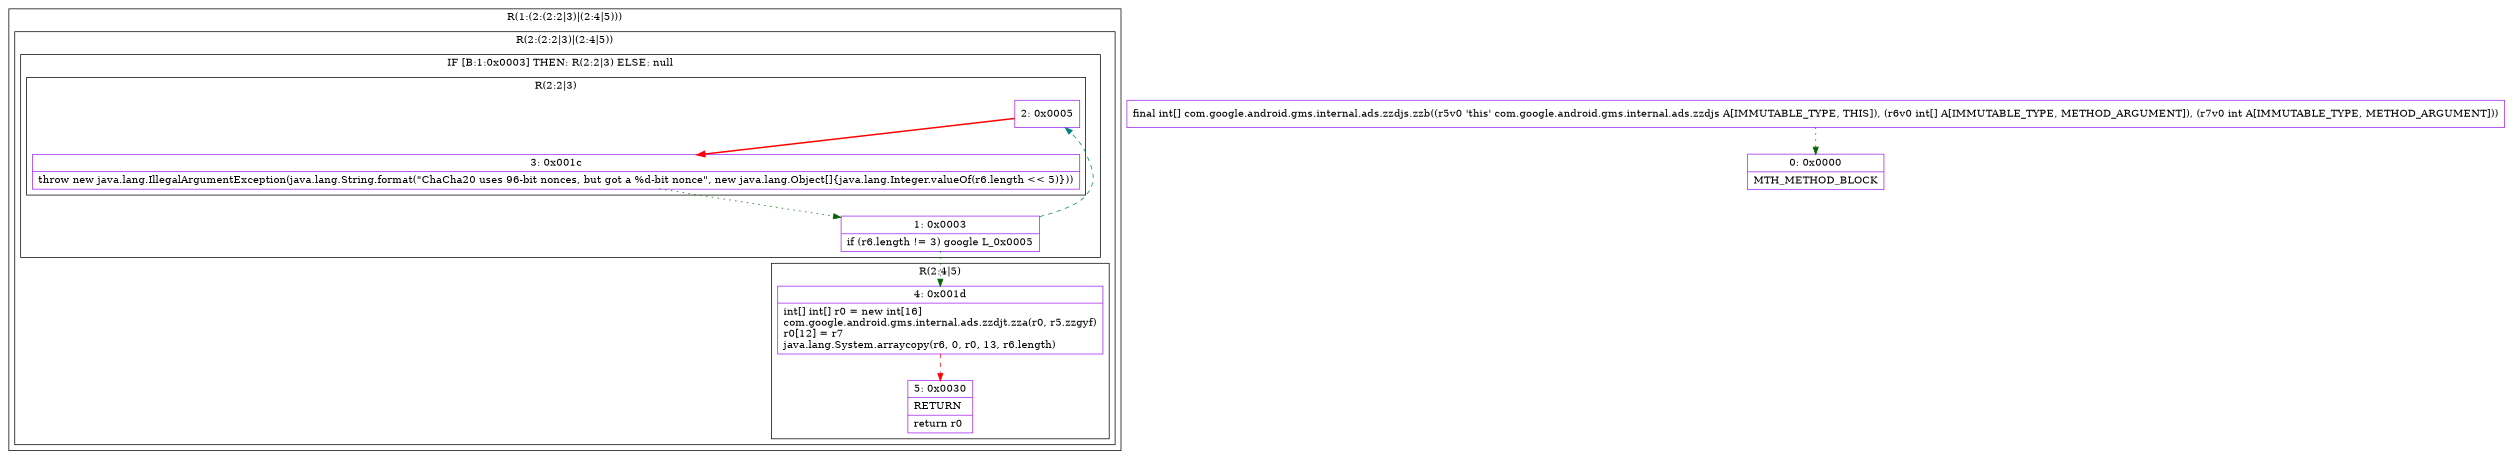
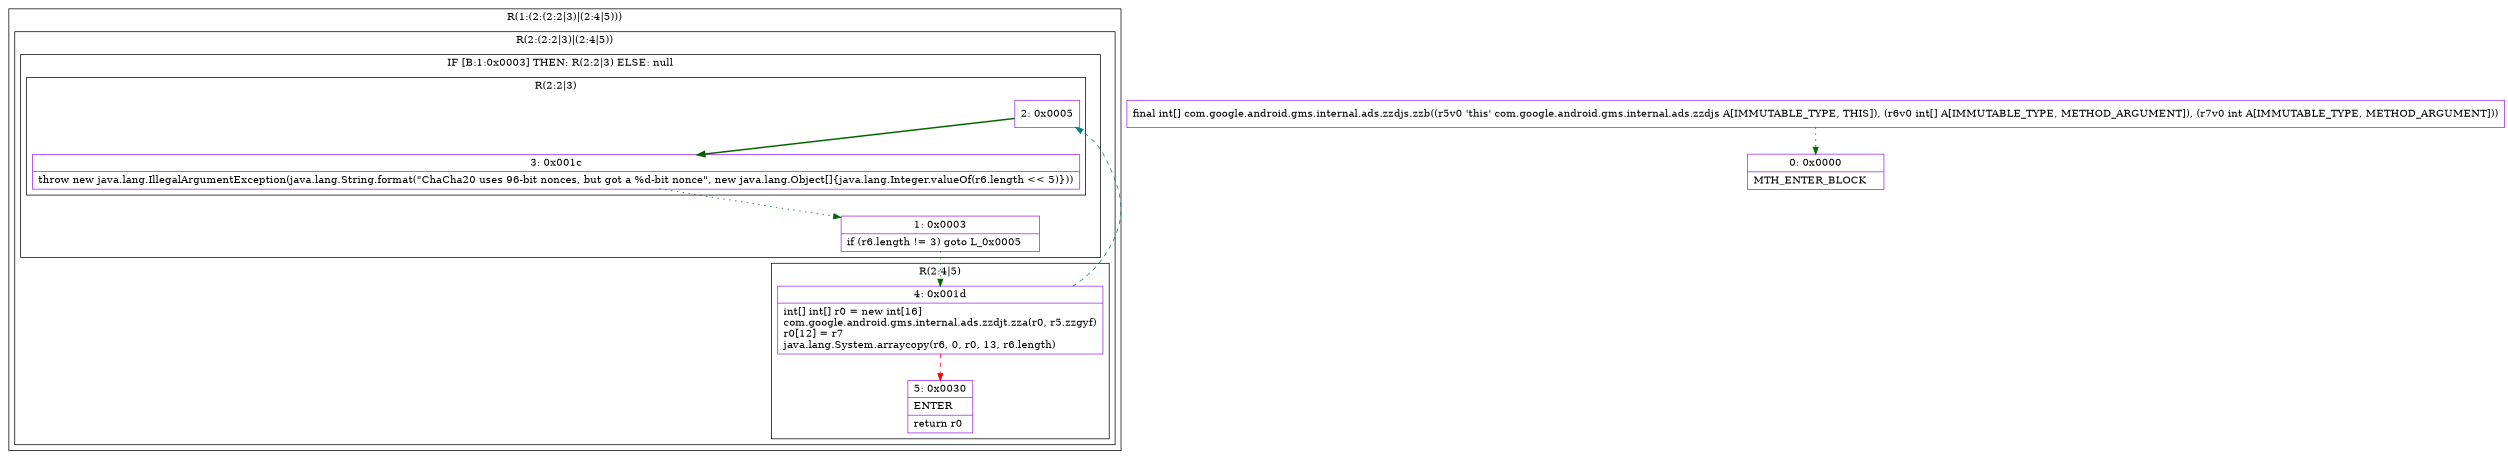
(860, 136) -> (860, 136)
(1816, 180) -> (1810, 180)
(1091, 187) -> (1110, 246)
(940, 242) -> (934, 242)
(938, 406) -> (933, 406)
